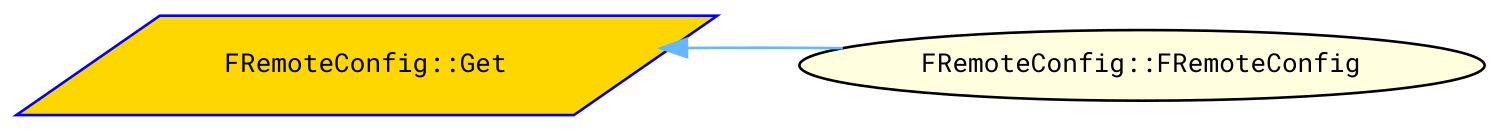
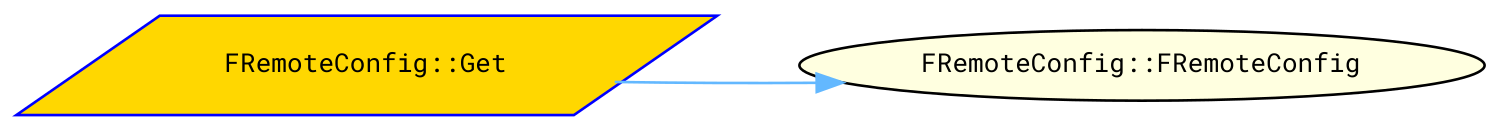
(765, 48) -> (715, 83)
